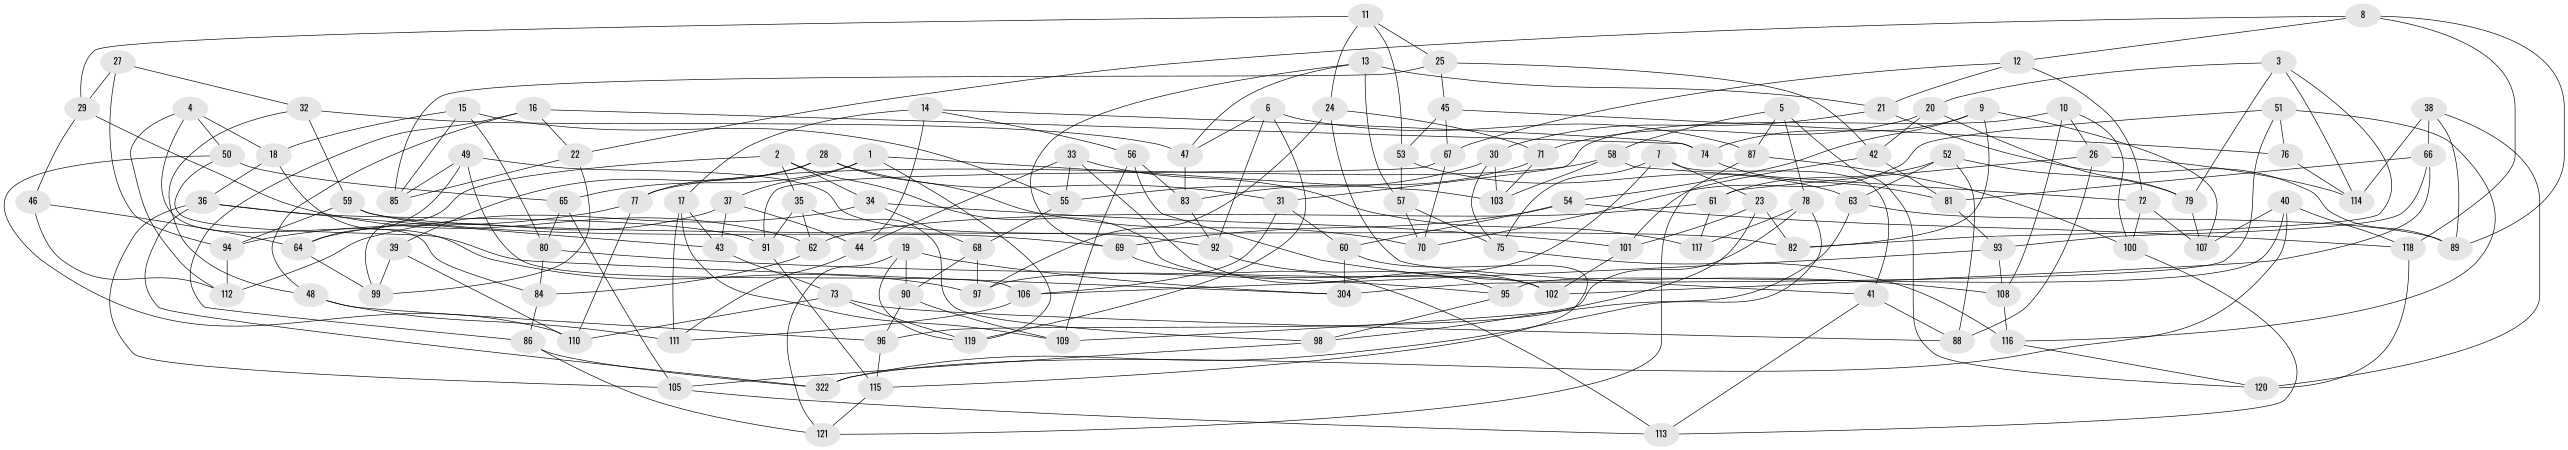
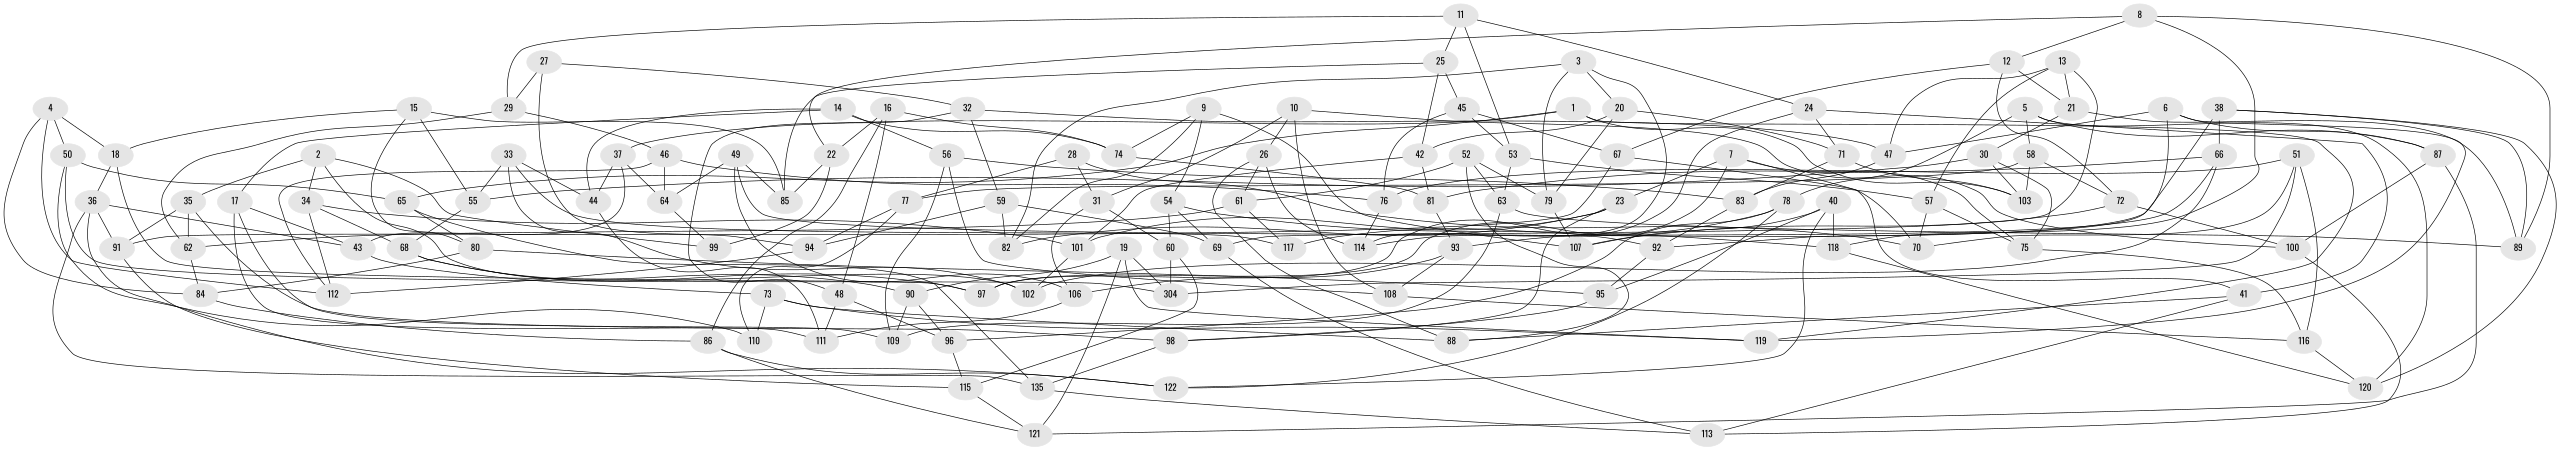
none -> (1023, 185)
(394, 249) -> none
(675, 388) -> (1037, 388)
(823, 388) -> (1171, 388)
